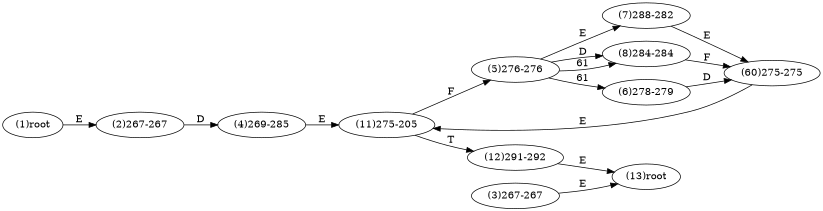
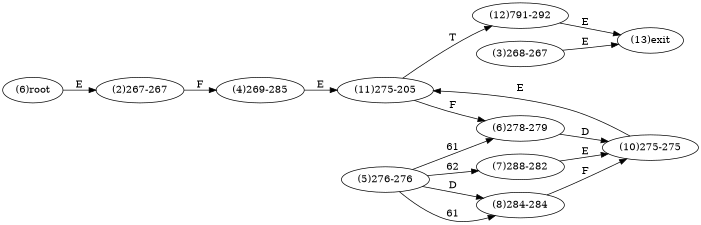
(583, 34) -> (453, 167)
(772, 73) -> (650, 148)
(448, 98) -> (446, 111)
(201, 120) -> (200, 85)
(33, 125) -> (33, 90)
(515, 158) -> (520, 16)
(646, 177) -> (650, 40)
(515, 196) -> (520, 54)
